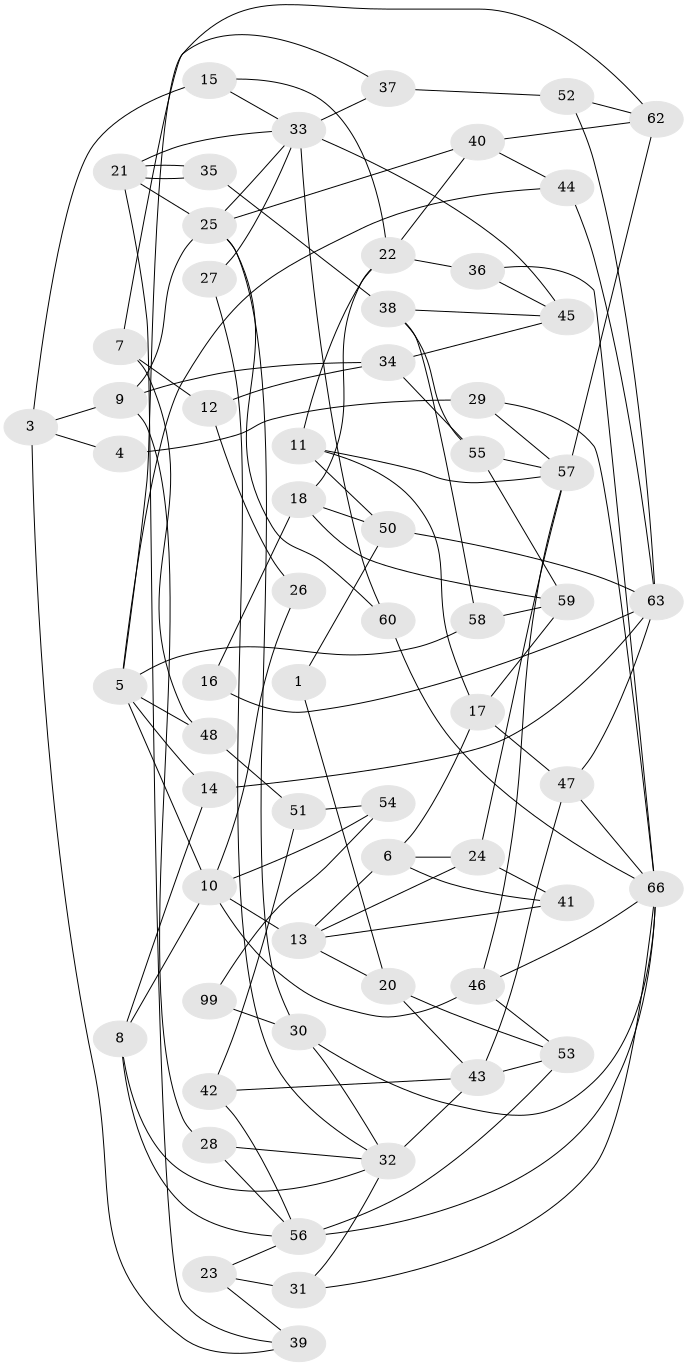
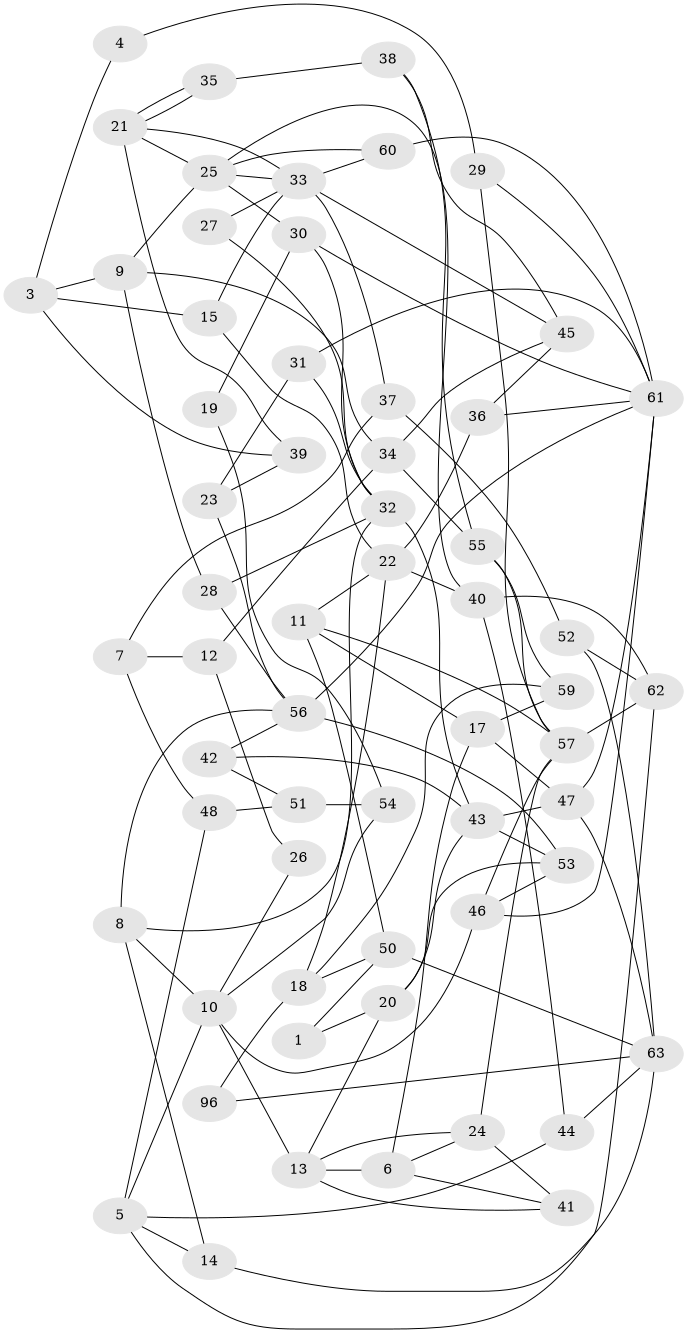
(478, 621) -> none
(210, 682) -> (210, 1104)
(656, 889) -> (656, 399)
(210, 1001) -> (210, 409)
